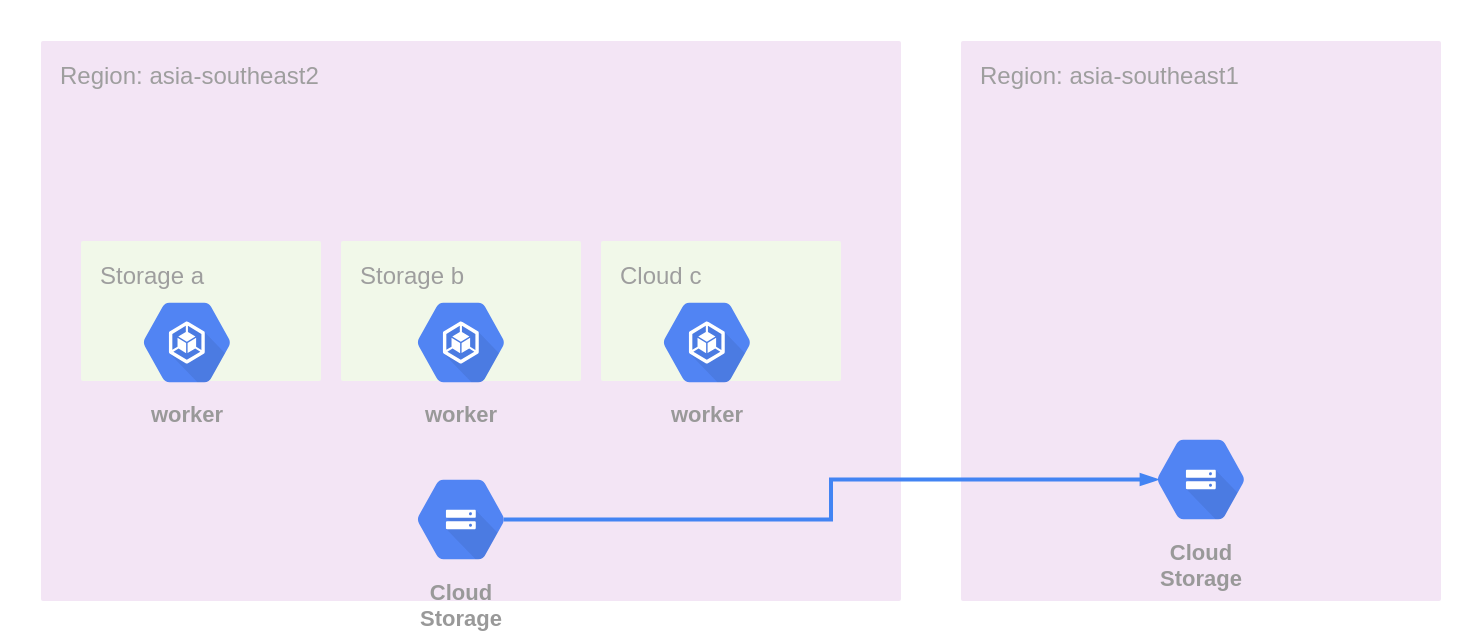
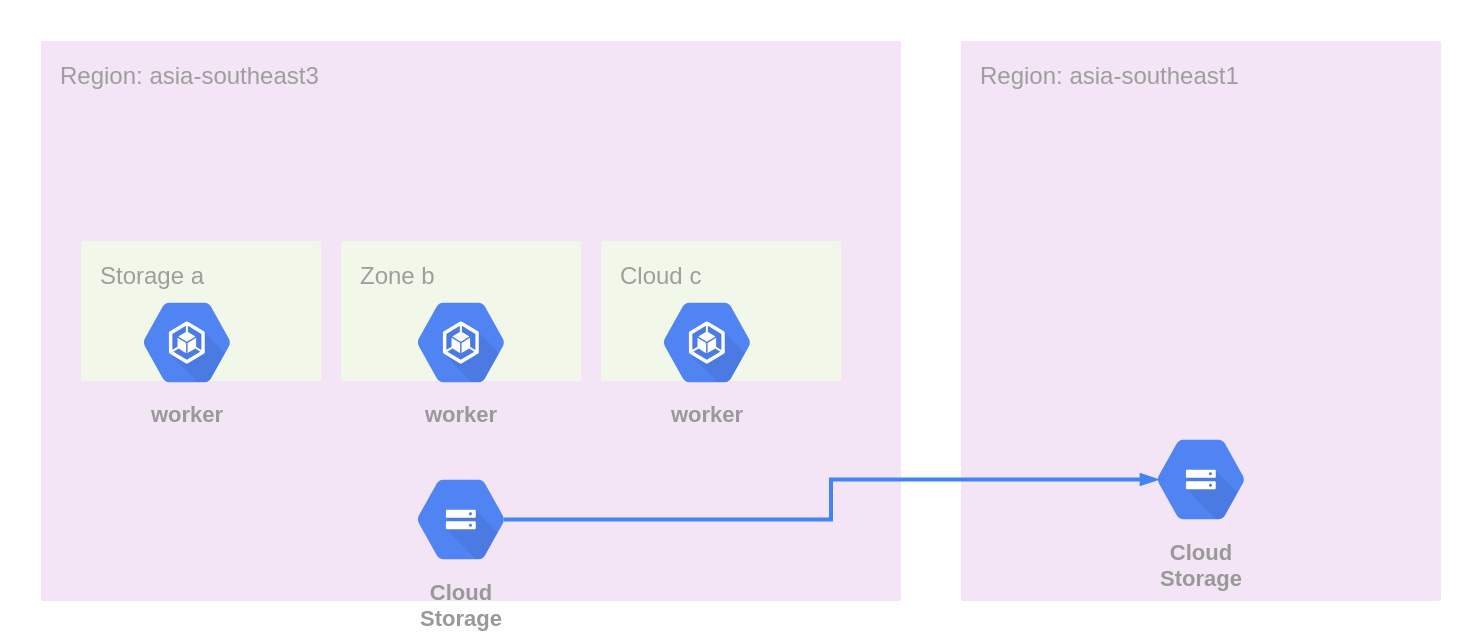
(203, 77) -> (203, 77)
(418, 277) -> (398, 277)
